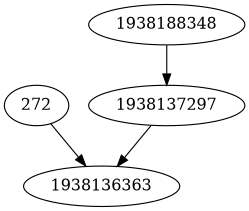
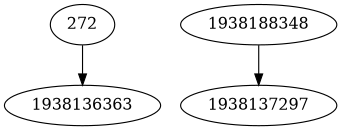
(138, 142) -> none
